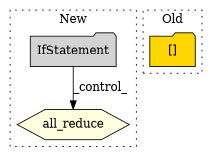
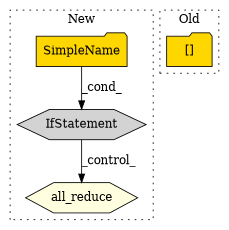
(73, 51) -> (82, 125)
none -> (82, 51)
